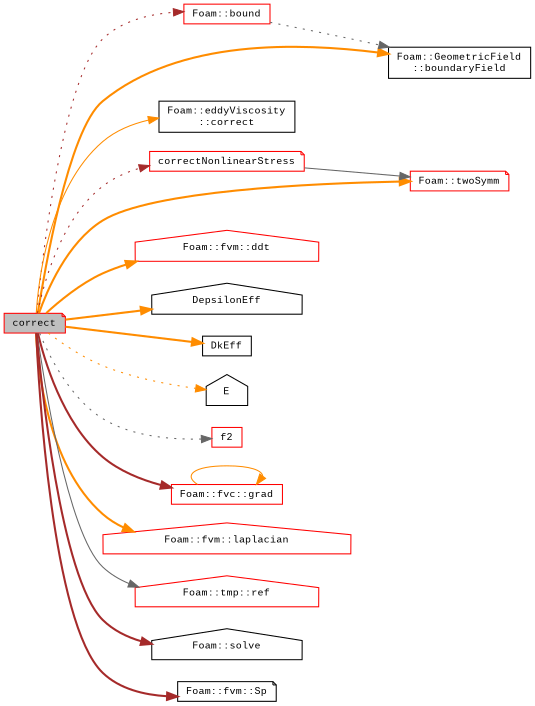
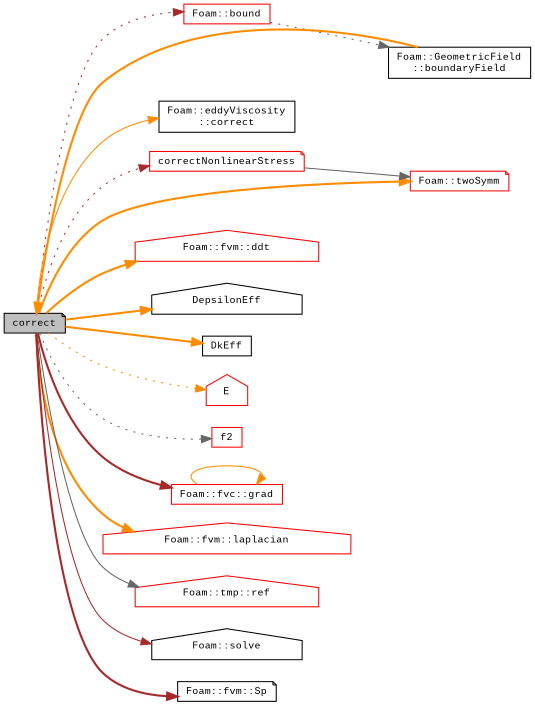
(129, 84) -> (143, 57)
(35, 323) -> (35, 323)
(227, 392) -> (227, 392)
(60, 502) -> (60, 502)
